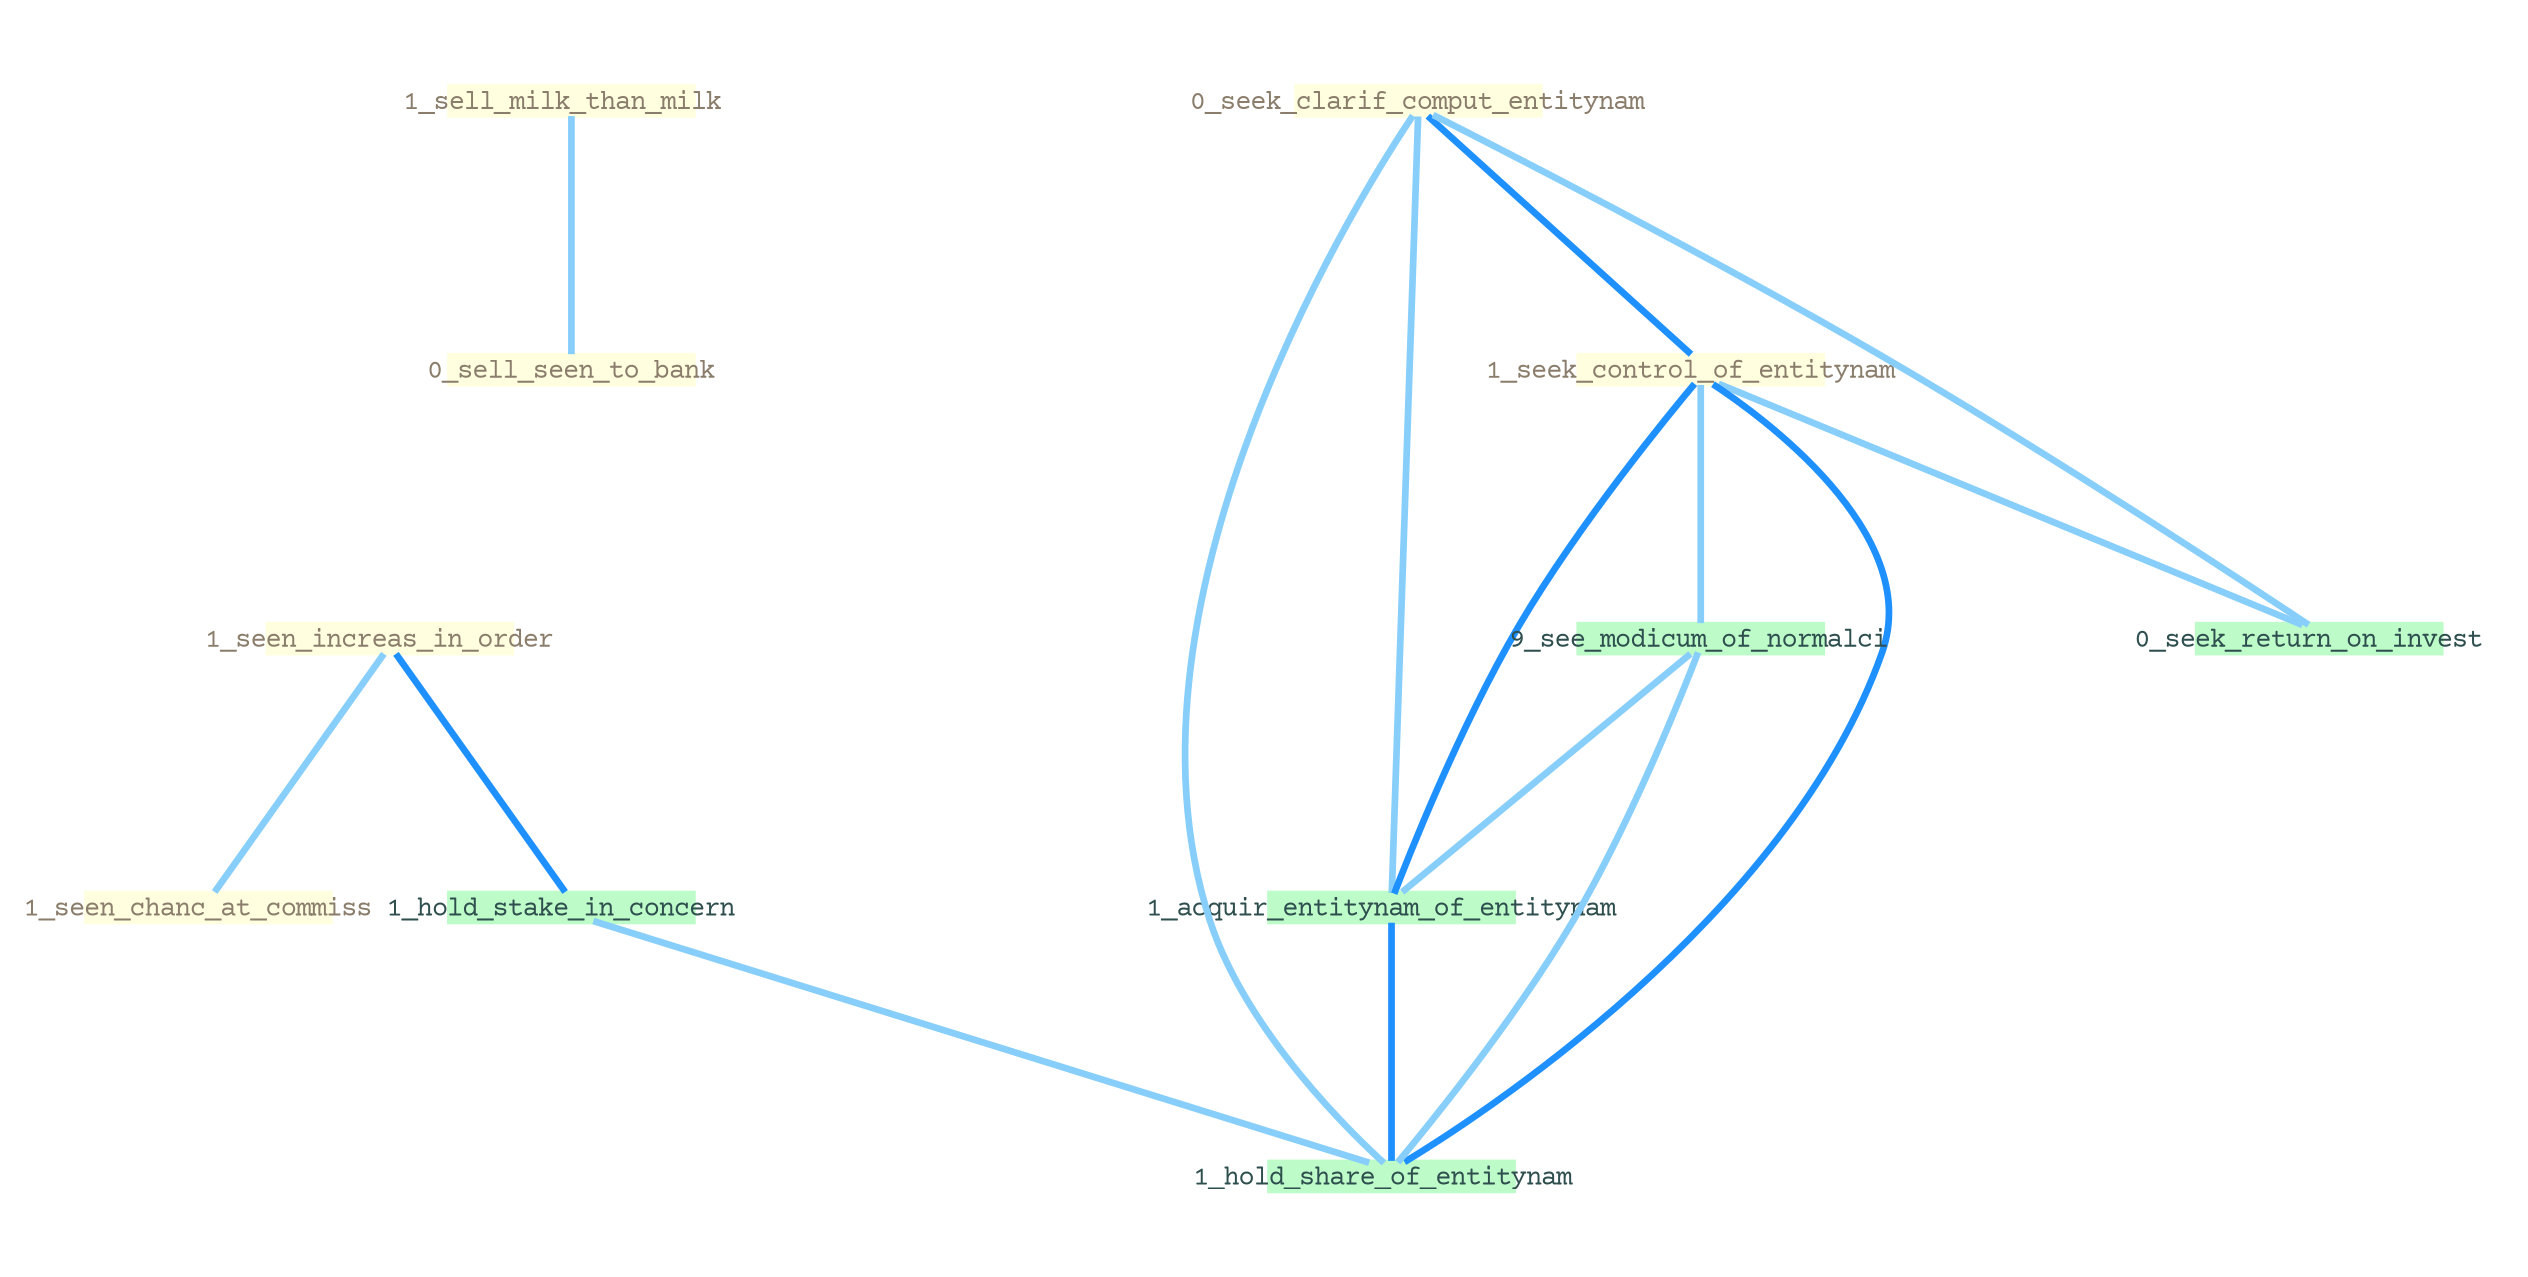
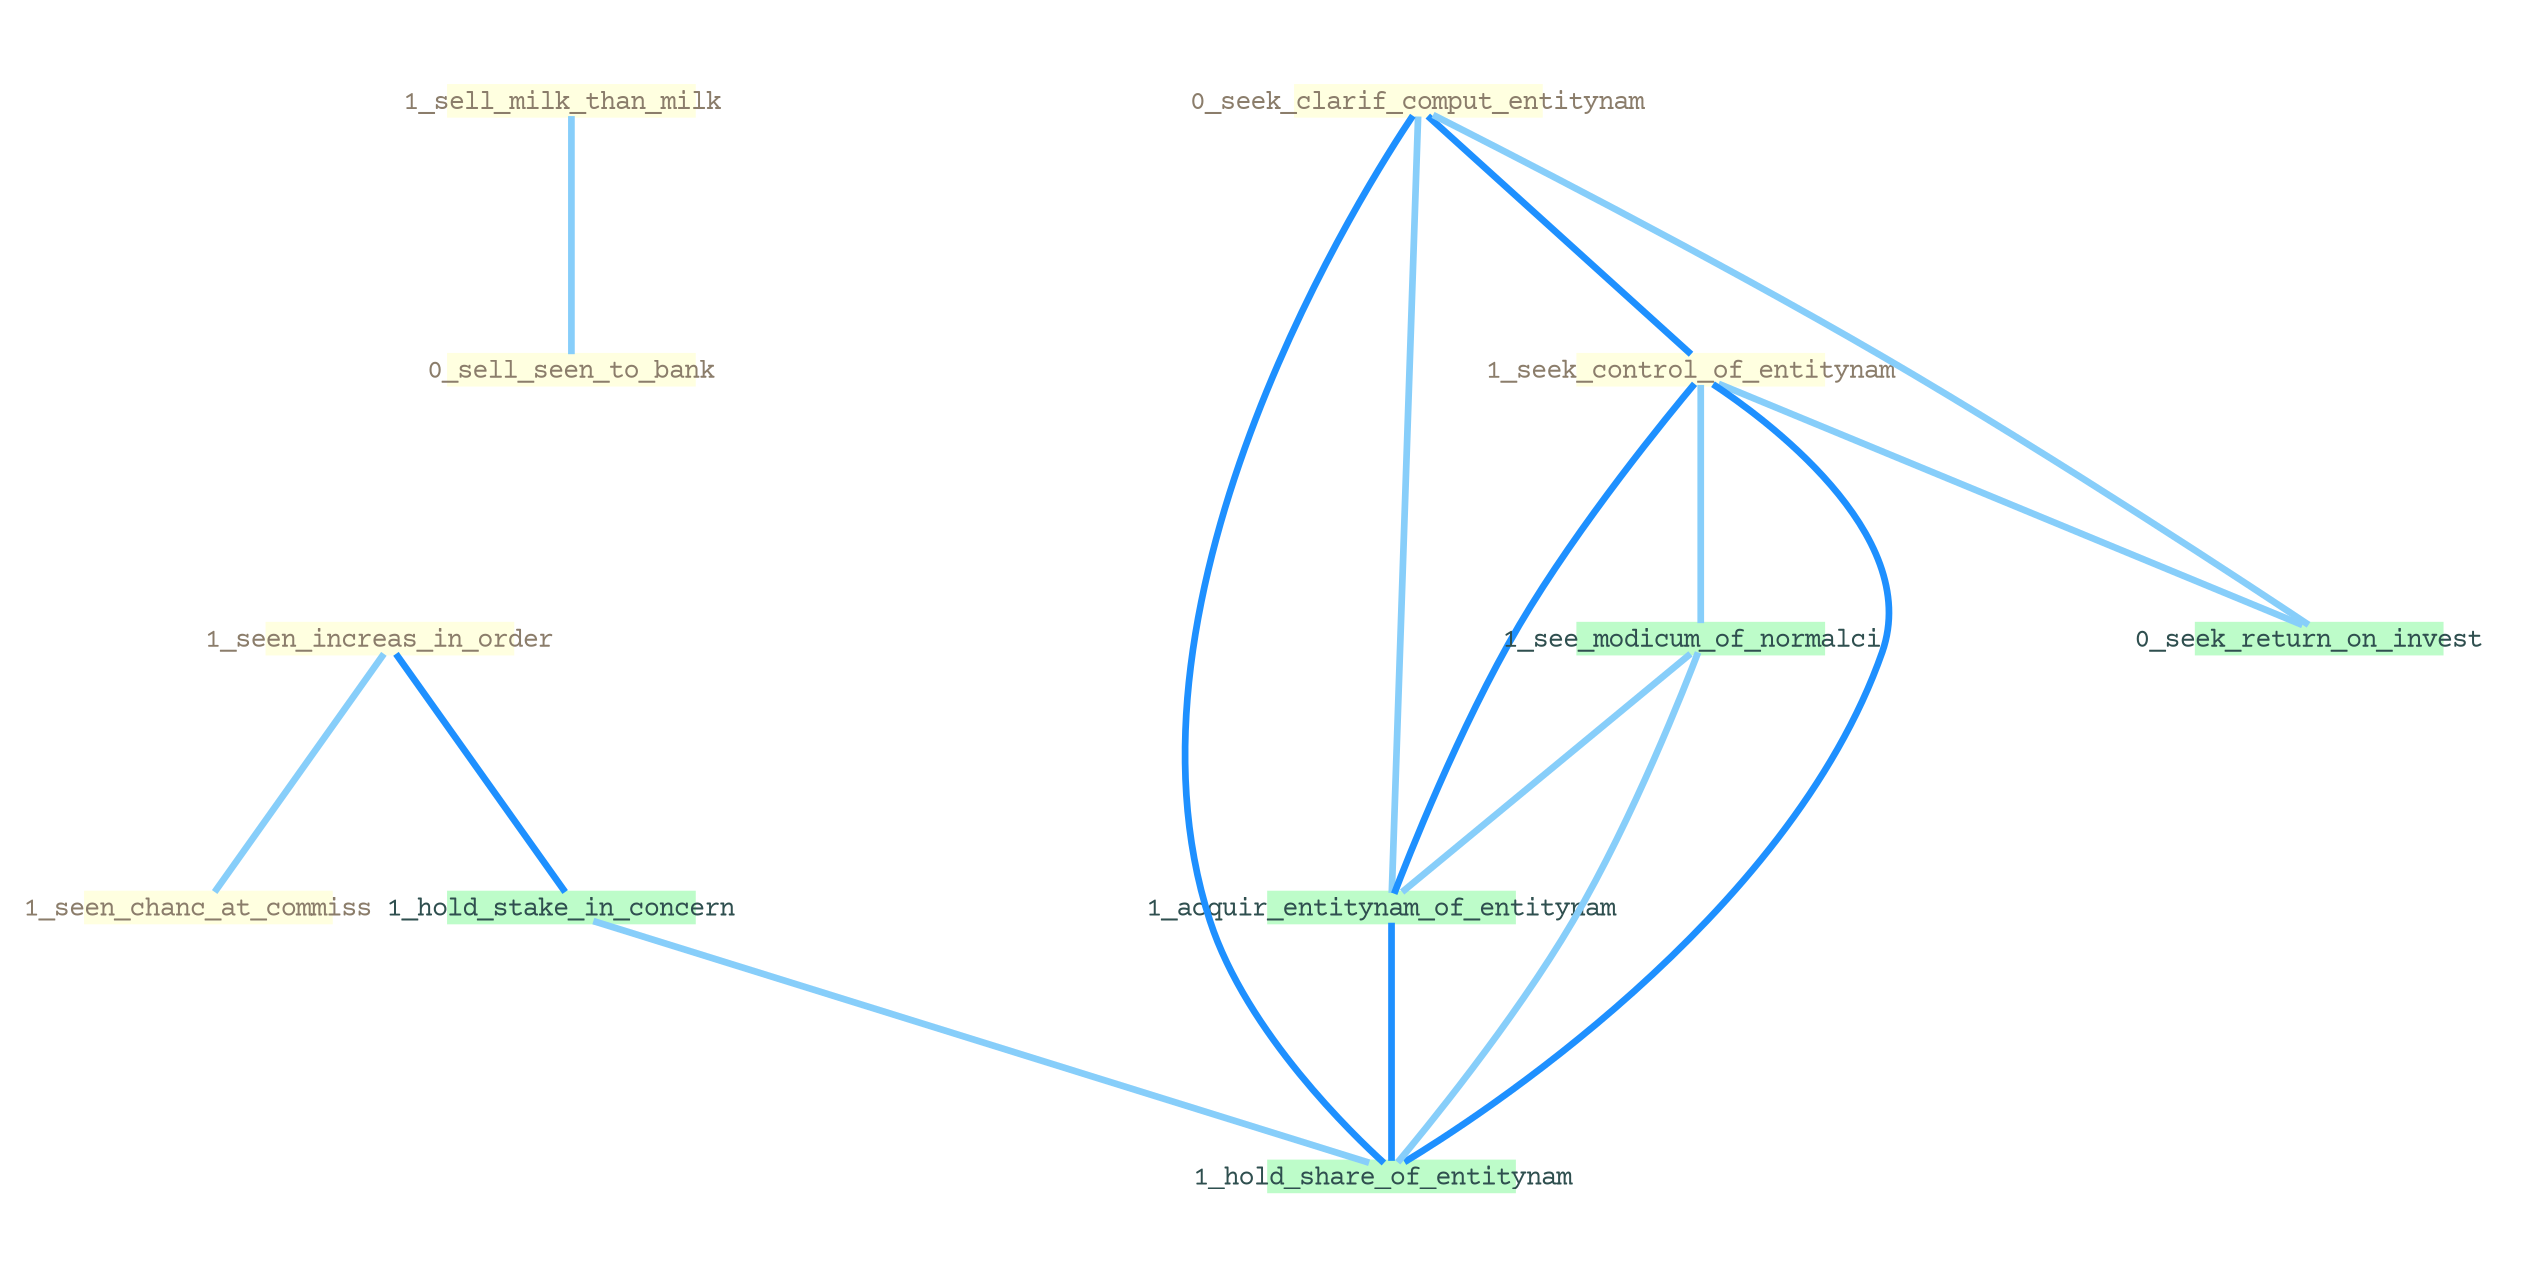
(1701, 639) -> (1701, 639)
(1195, 646) -> (1195, 646)
